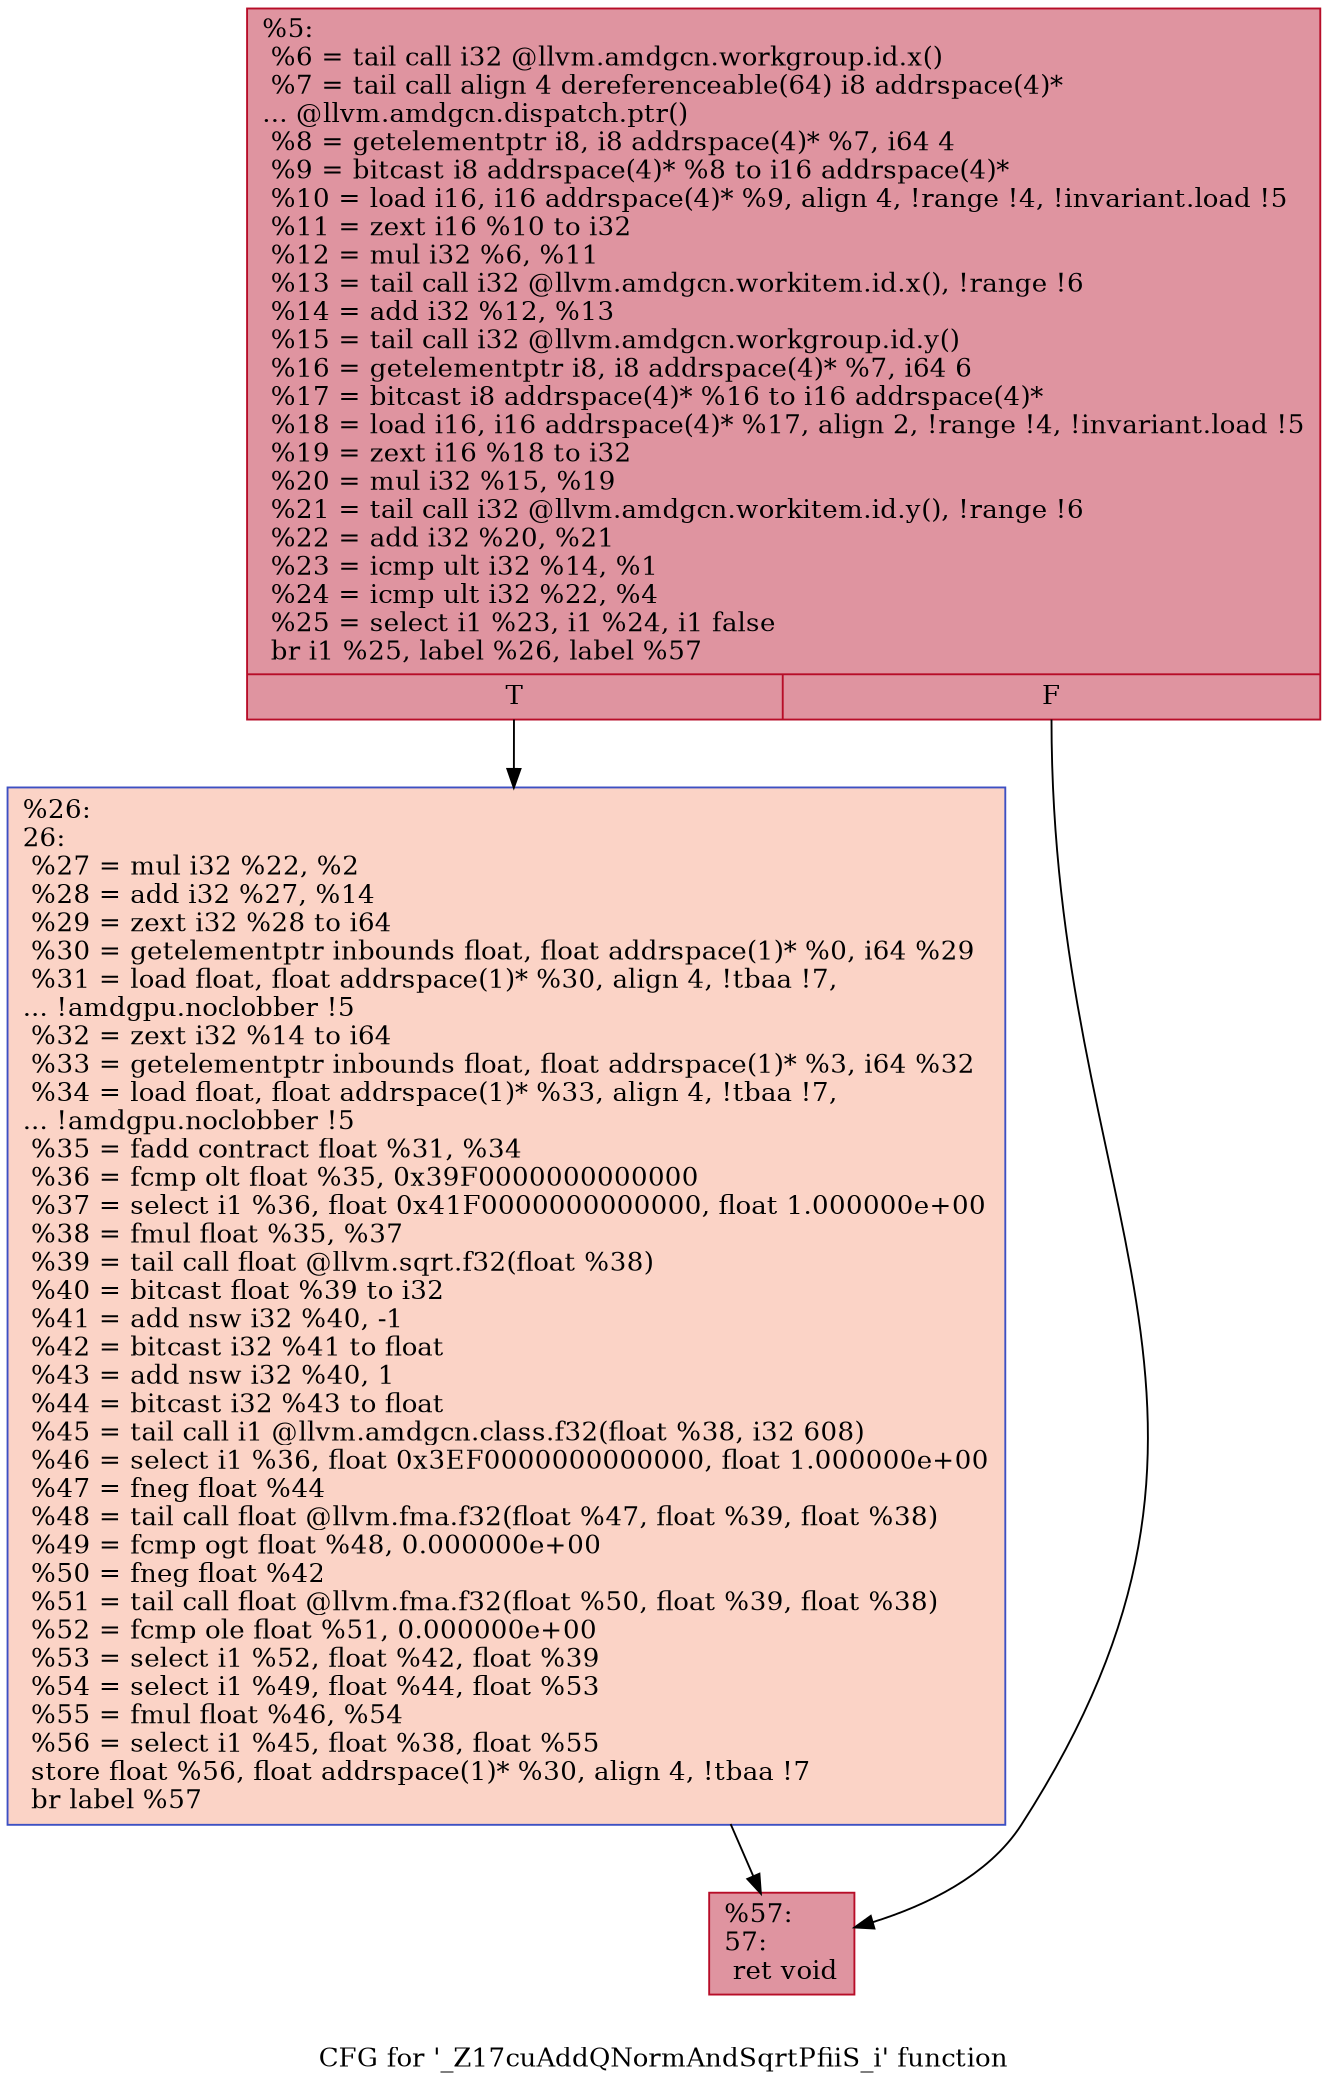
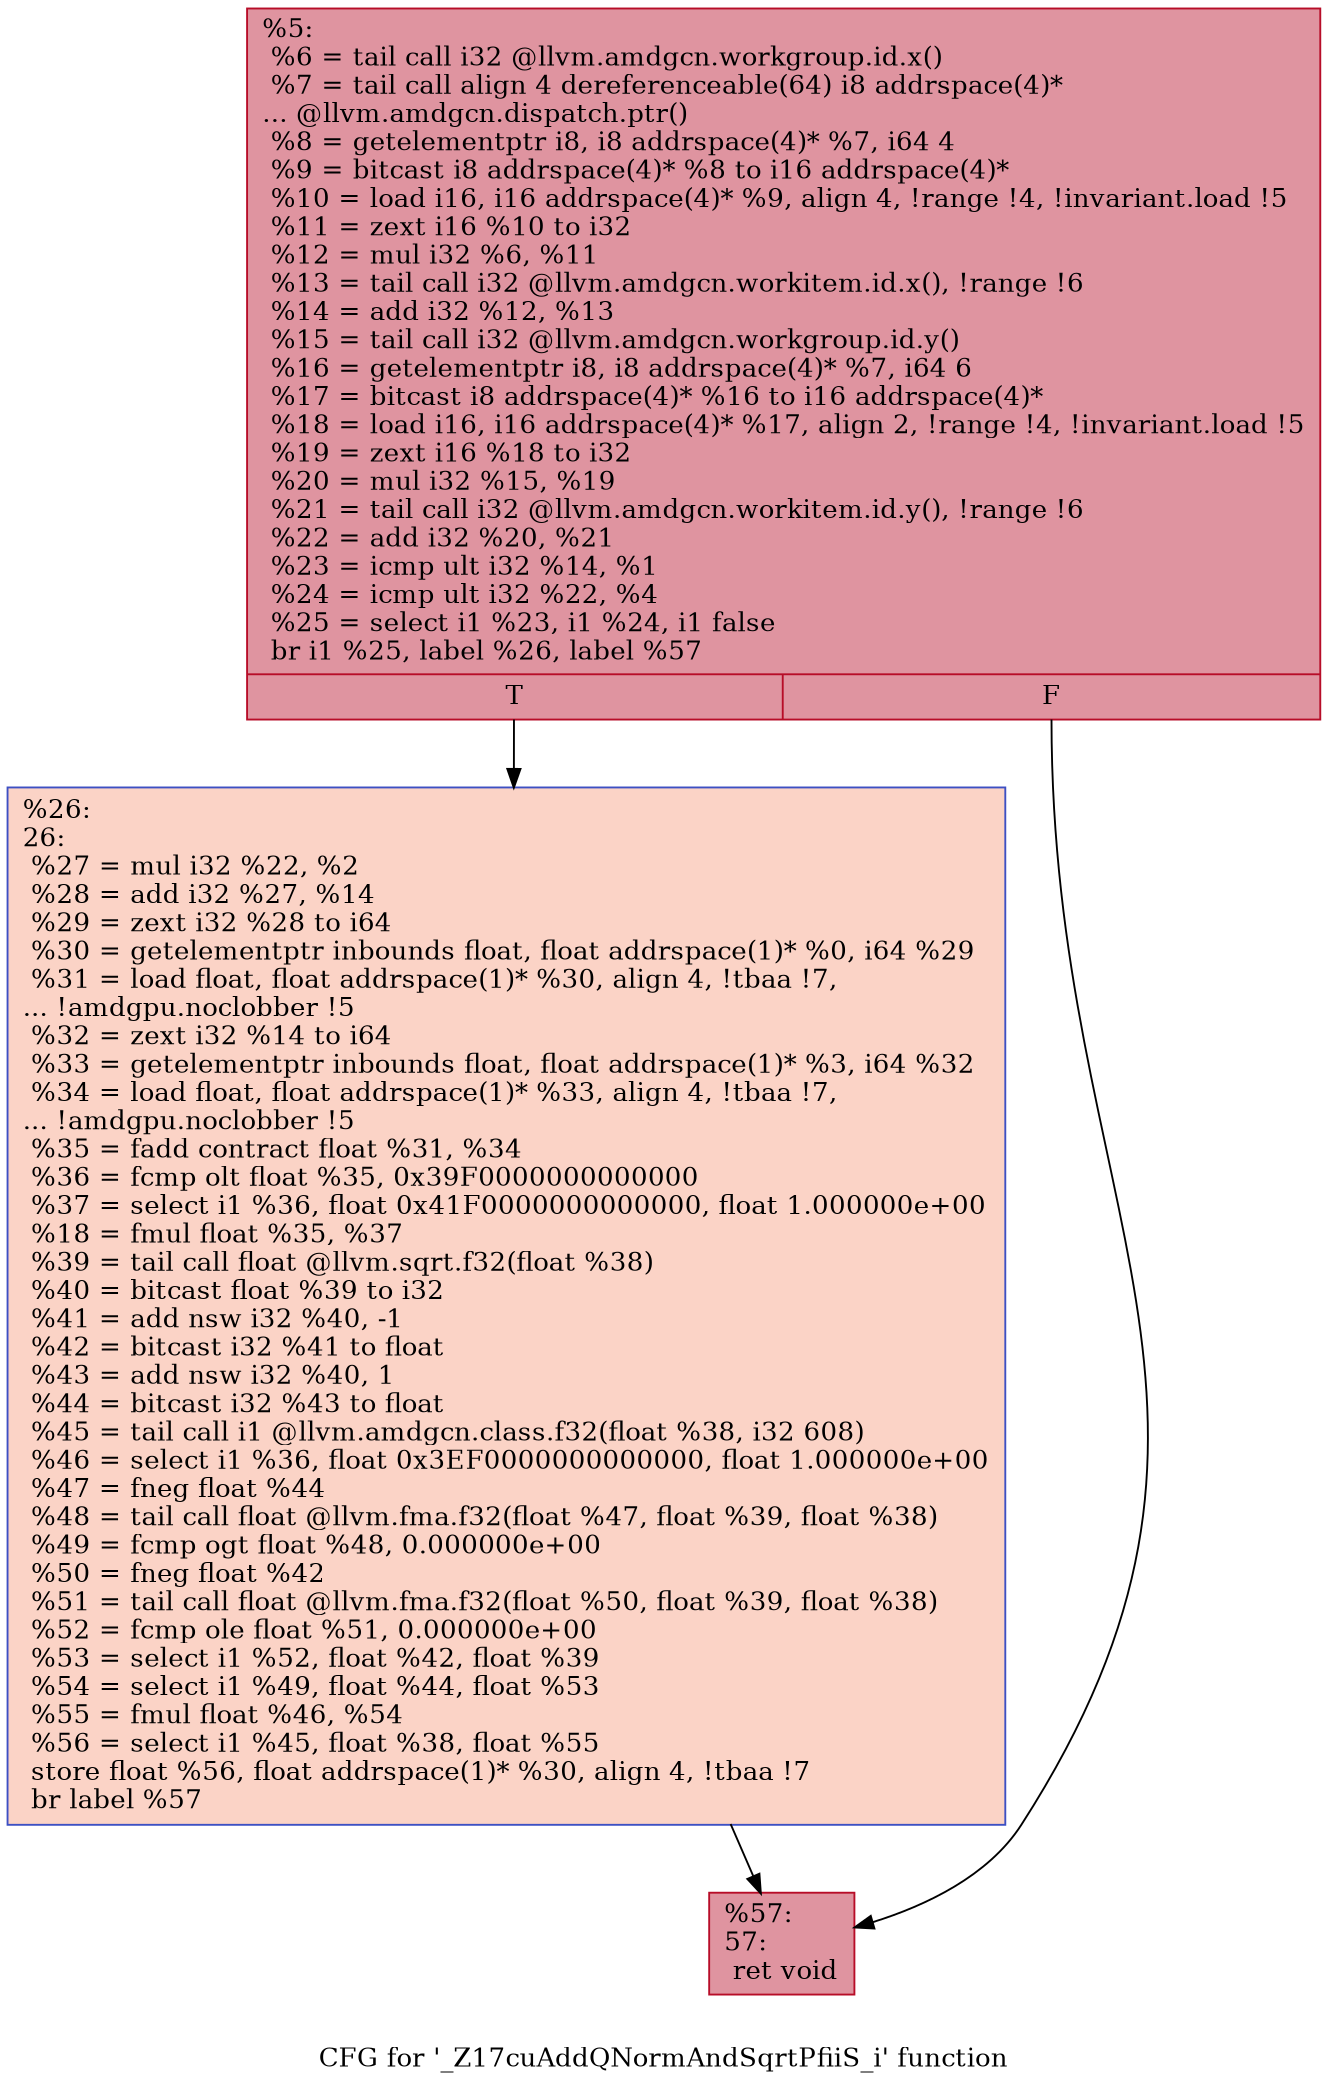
(213, 1234) -> (213, 1234)
